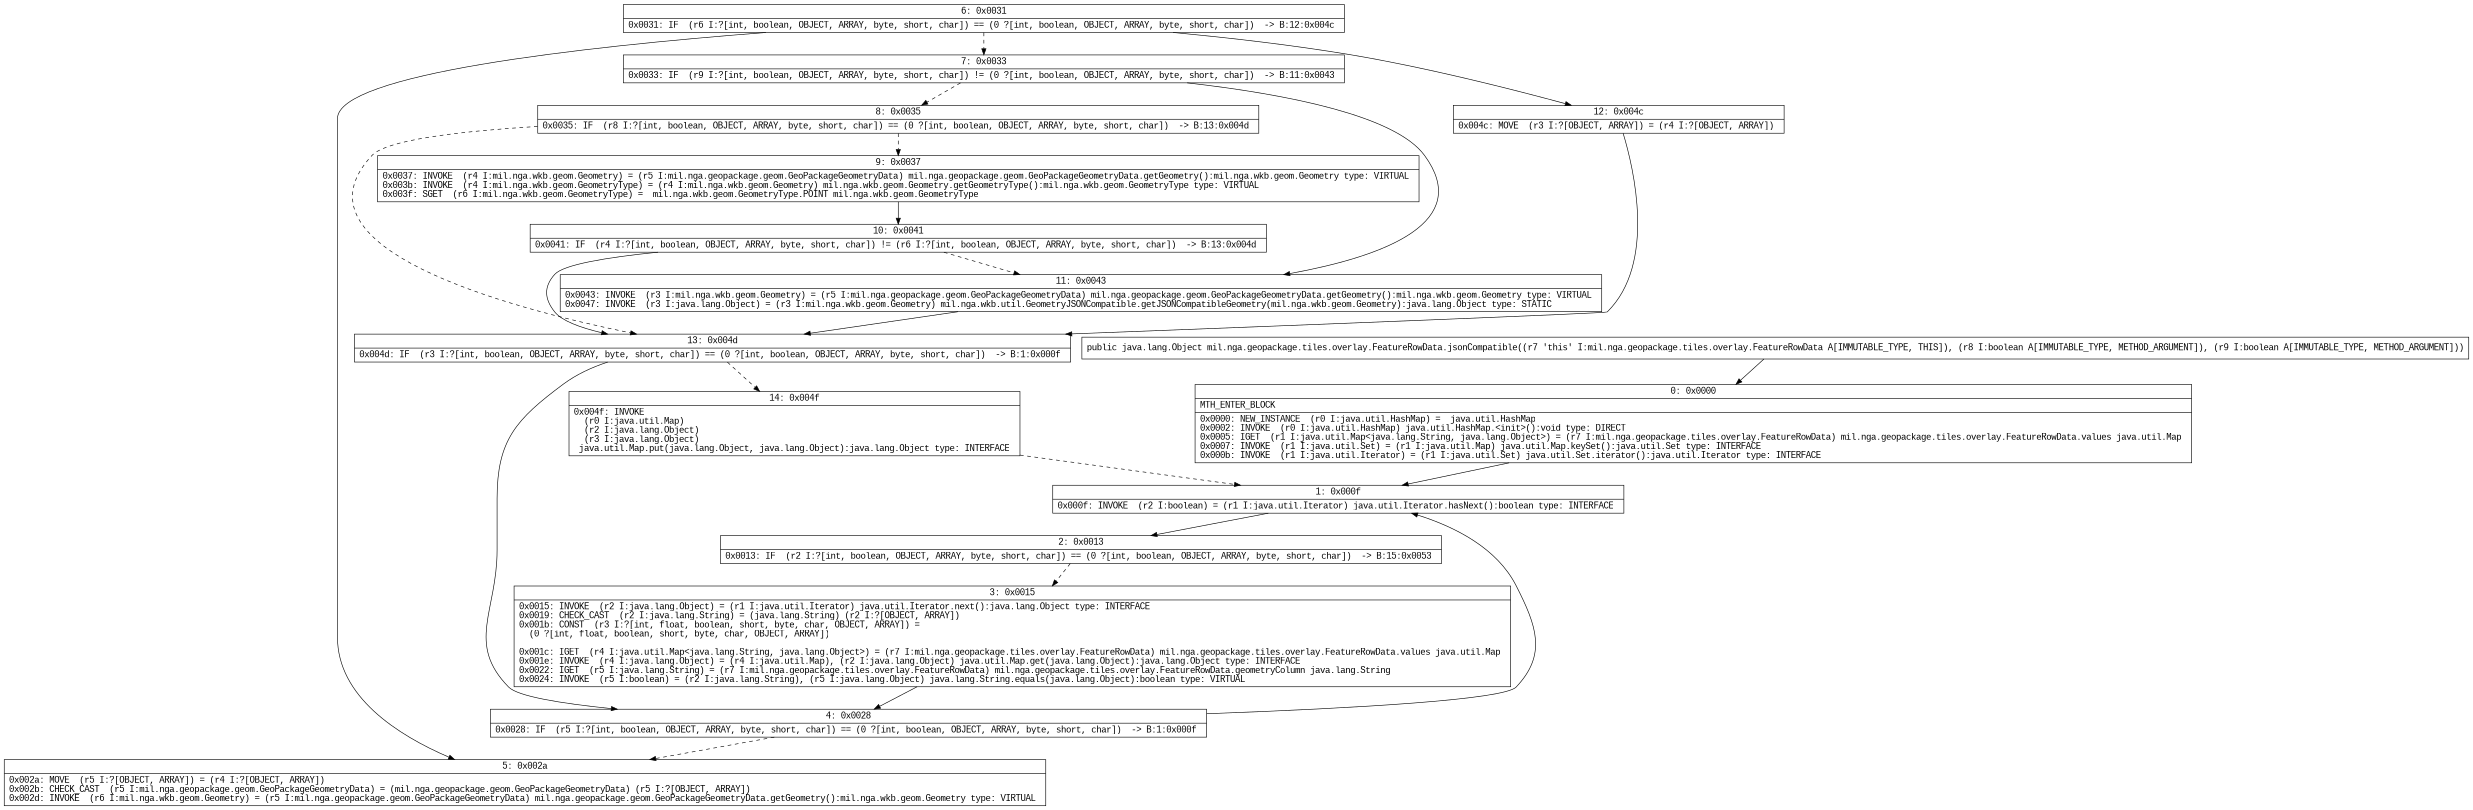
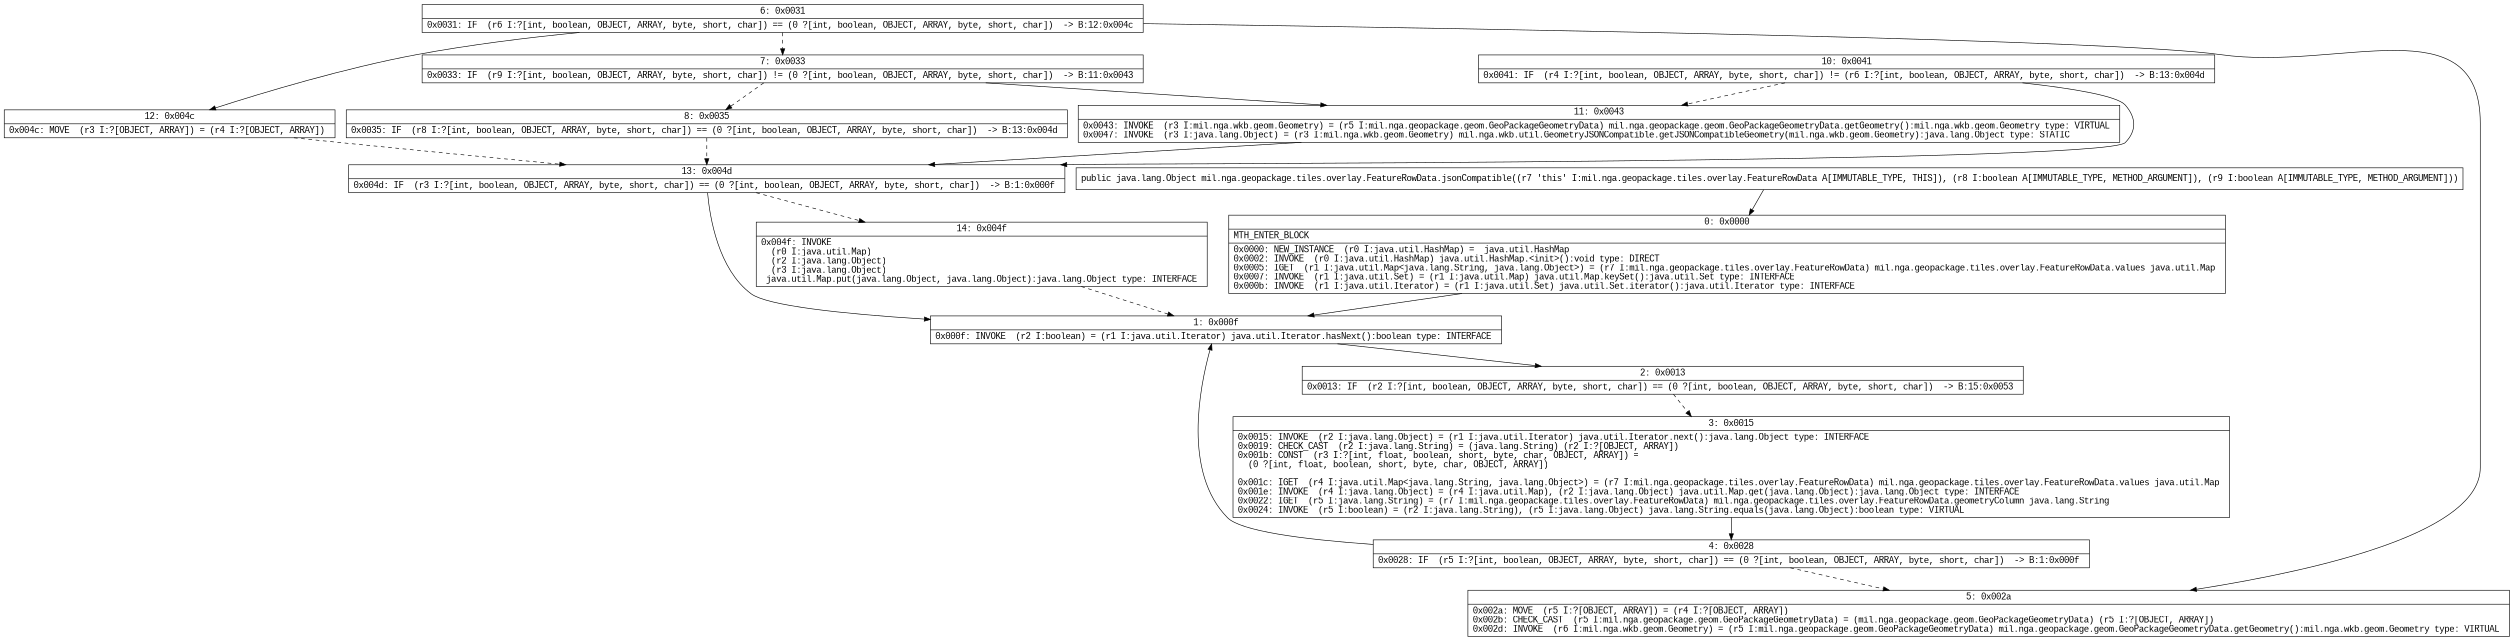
(898, 179) -> none
(1433, 320) -> (427, 151)
(497, 555) -> (781, 304)
